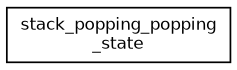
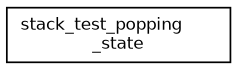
(119, 35) -> (119, 35)
